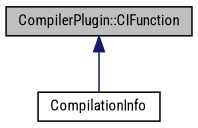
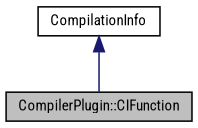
(99, 72) -> (99, 72)
